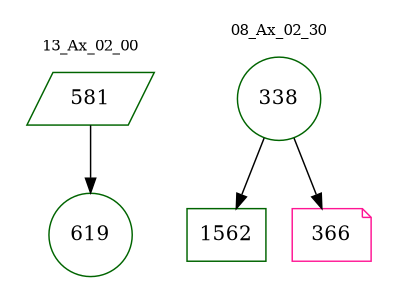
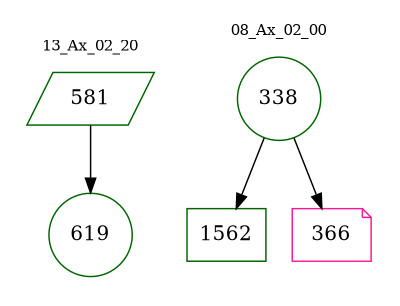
(279, 31) -> (279, 31)
(91, 47) -> (91, 47)
